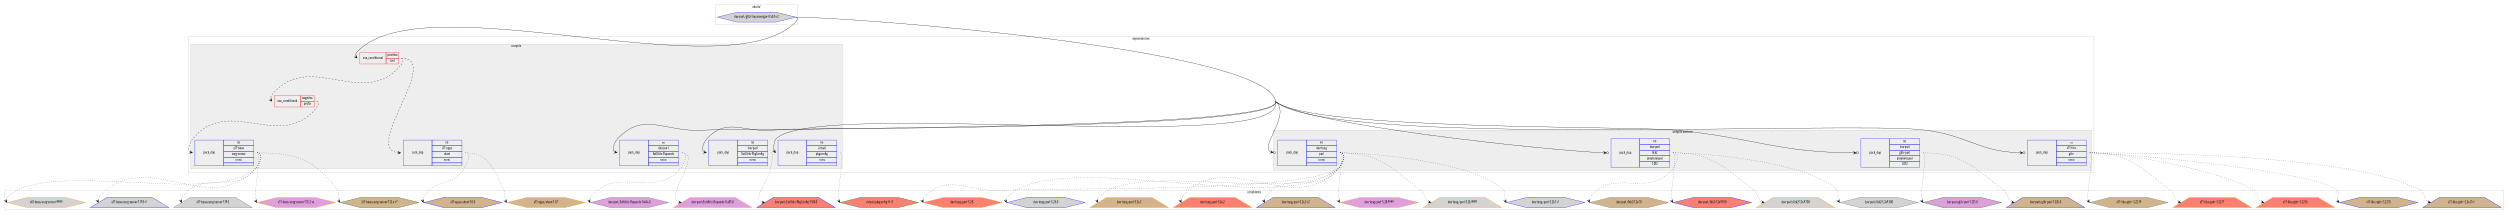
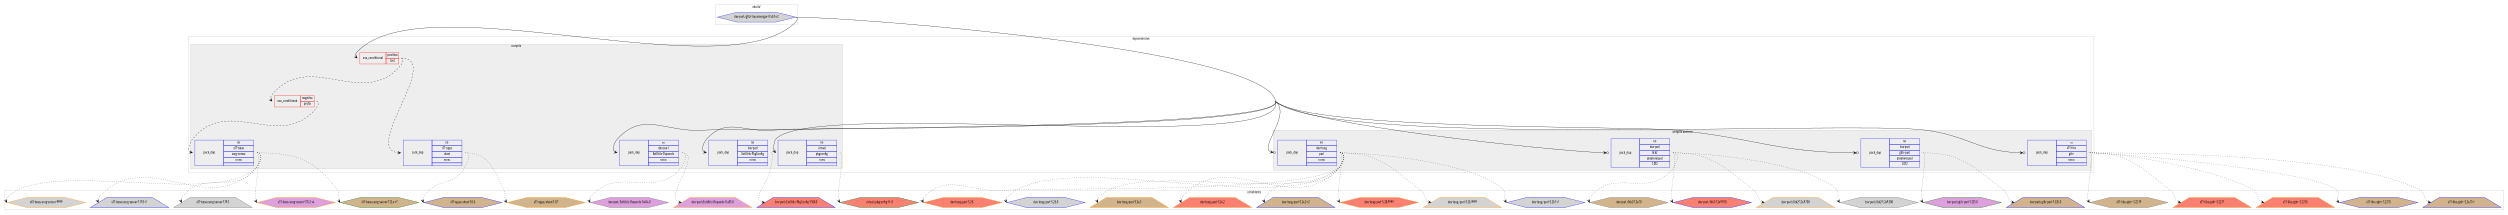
(1379, 203) -> (1379, 203)
